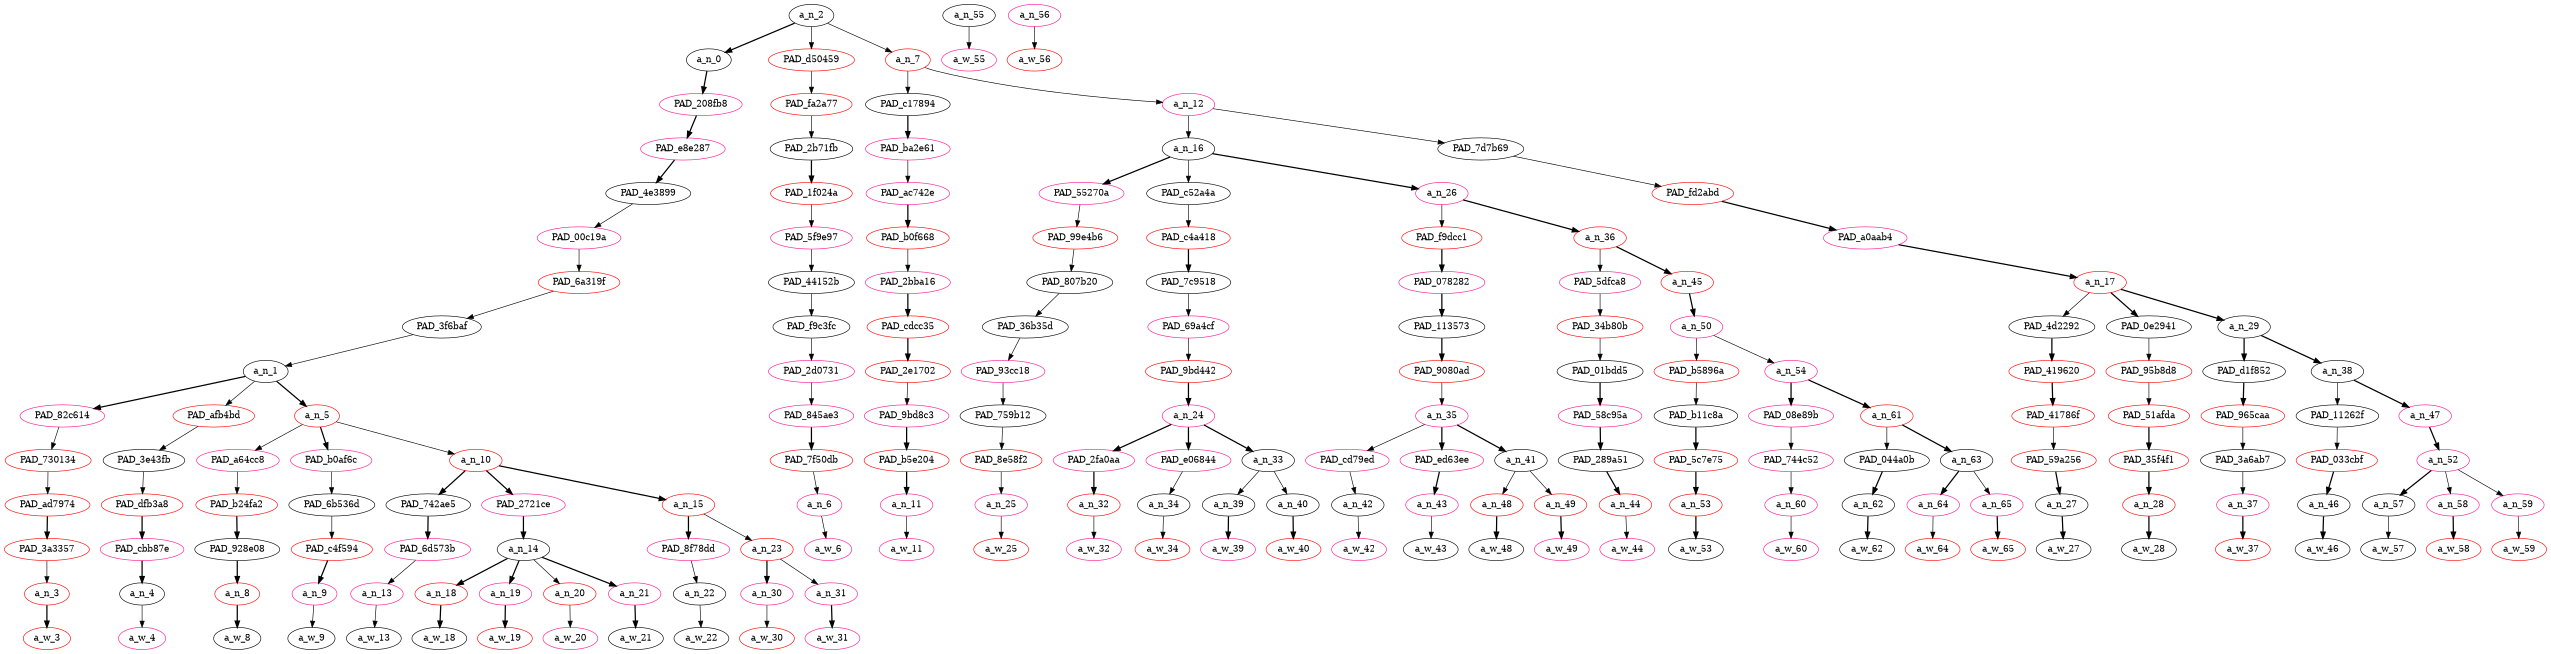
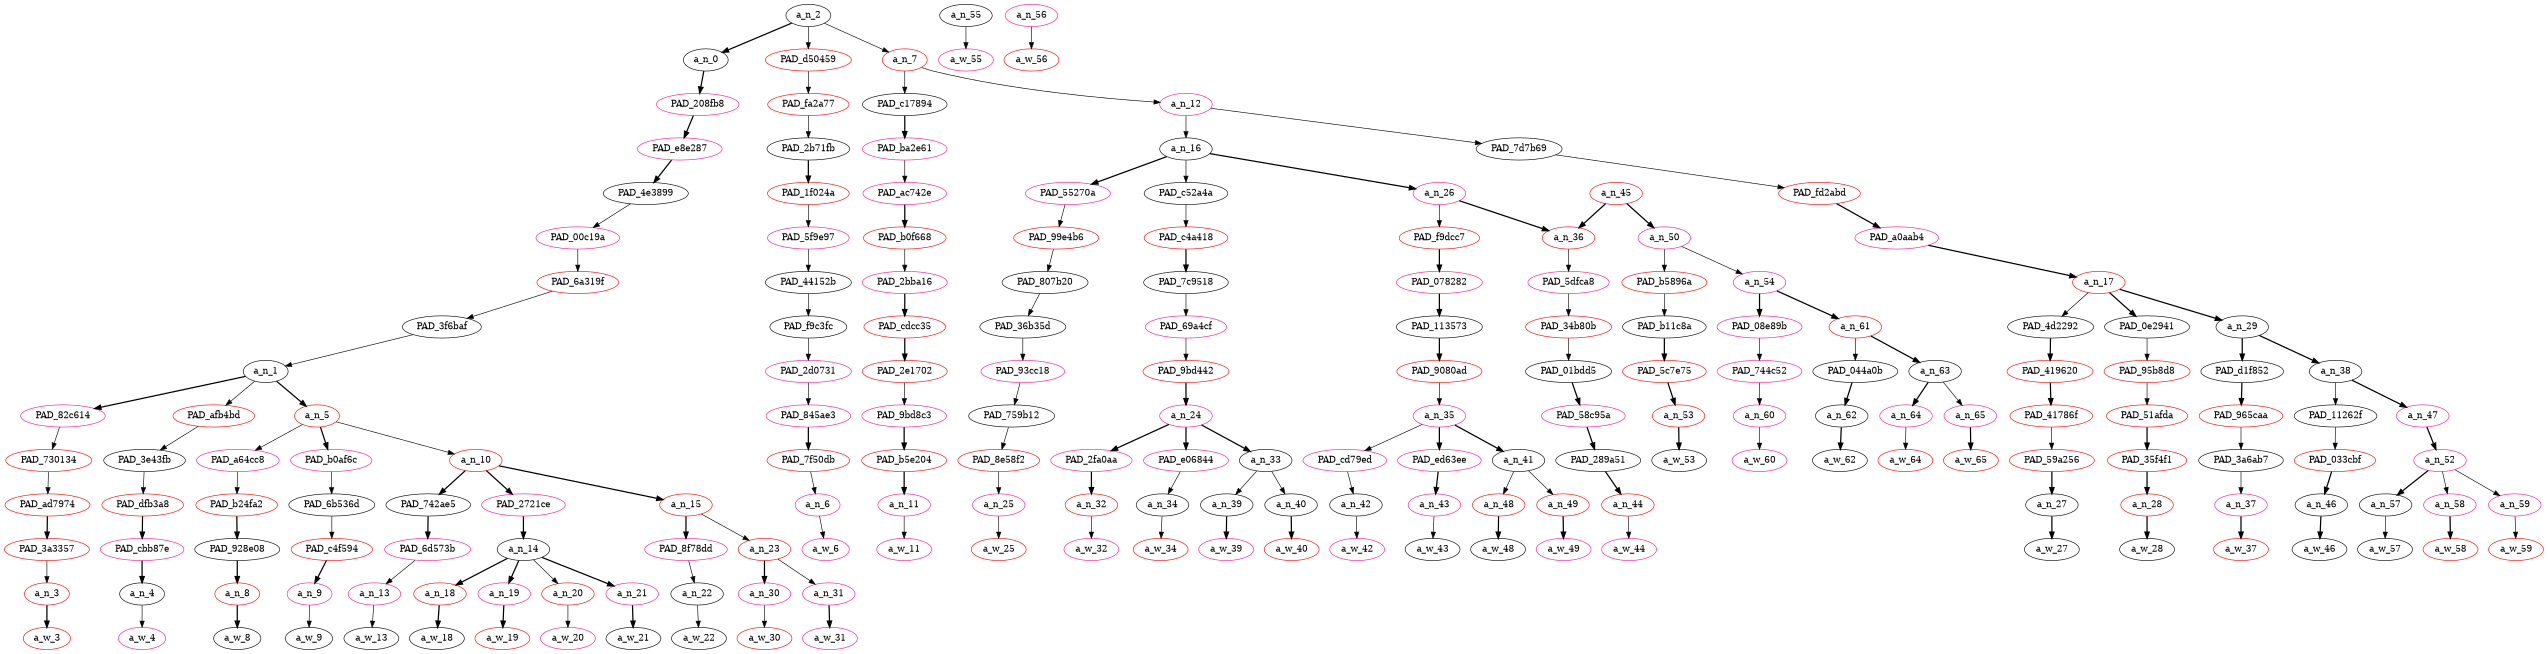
(1442, 238) -> (1439, 238)
(1641, 259) -> (1595, 214)
